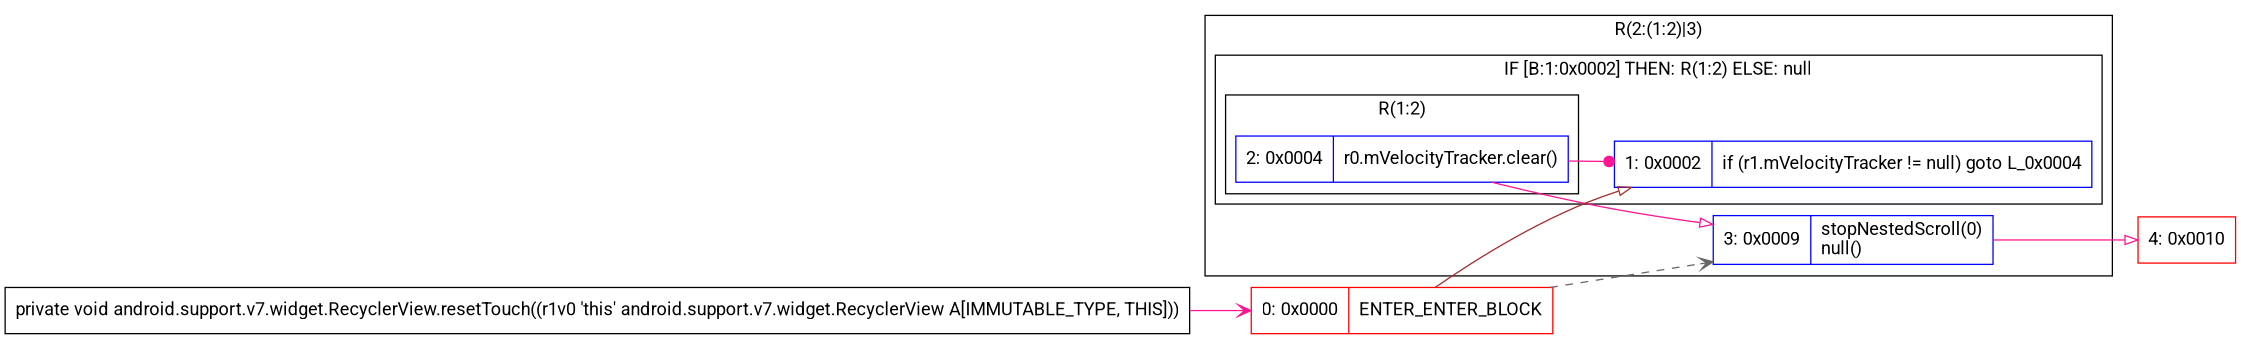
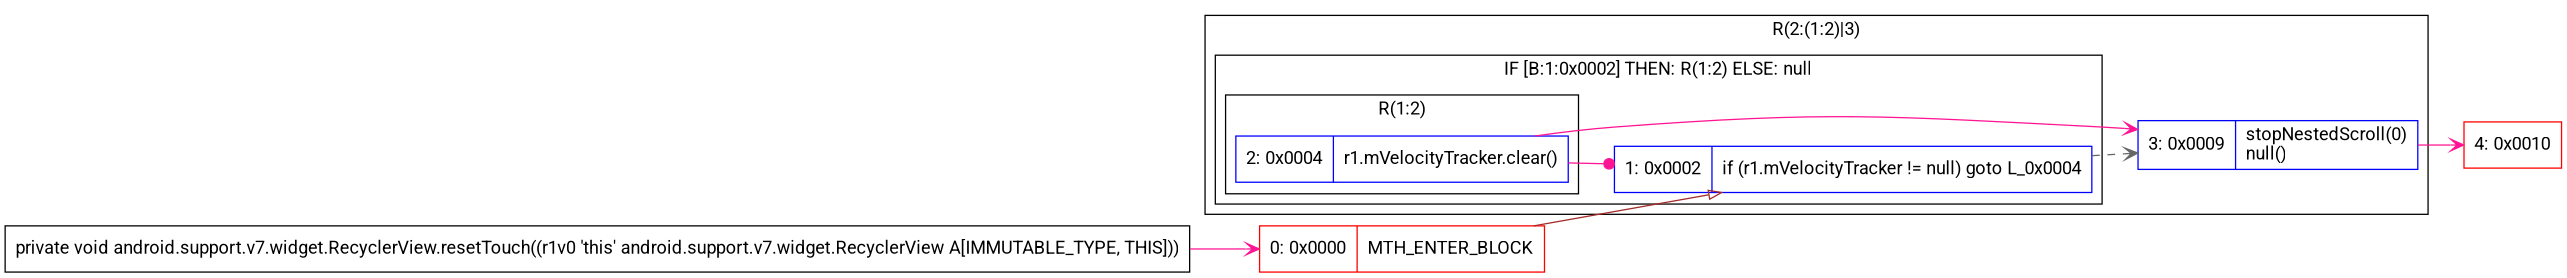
(1451, 158) -> (1451, 158)
(1632, 212) -> (1829, 117)
(2059, 240) -> (2436, 145)
(1625, 276) -> (2110, 155)
(1451, 310) -> (1451, 248)
